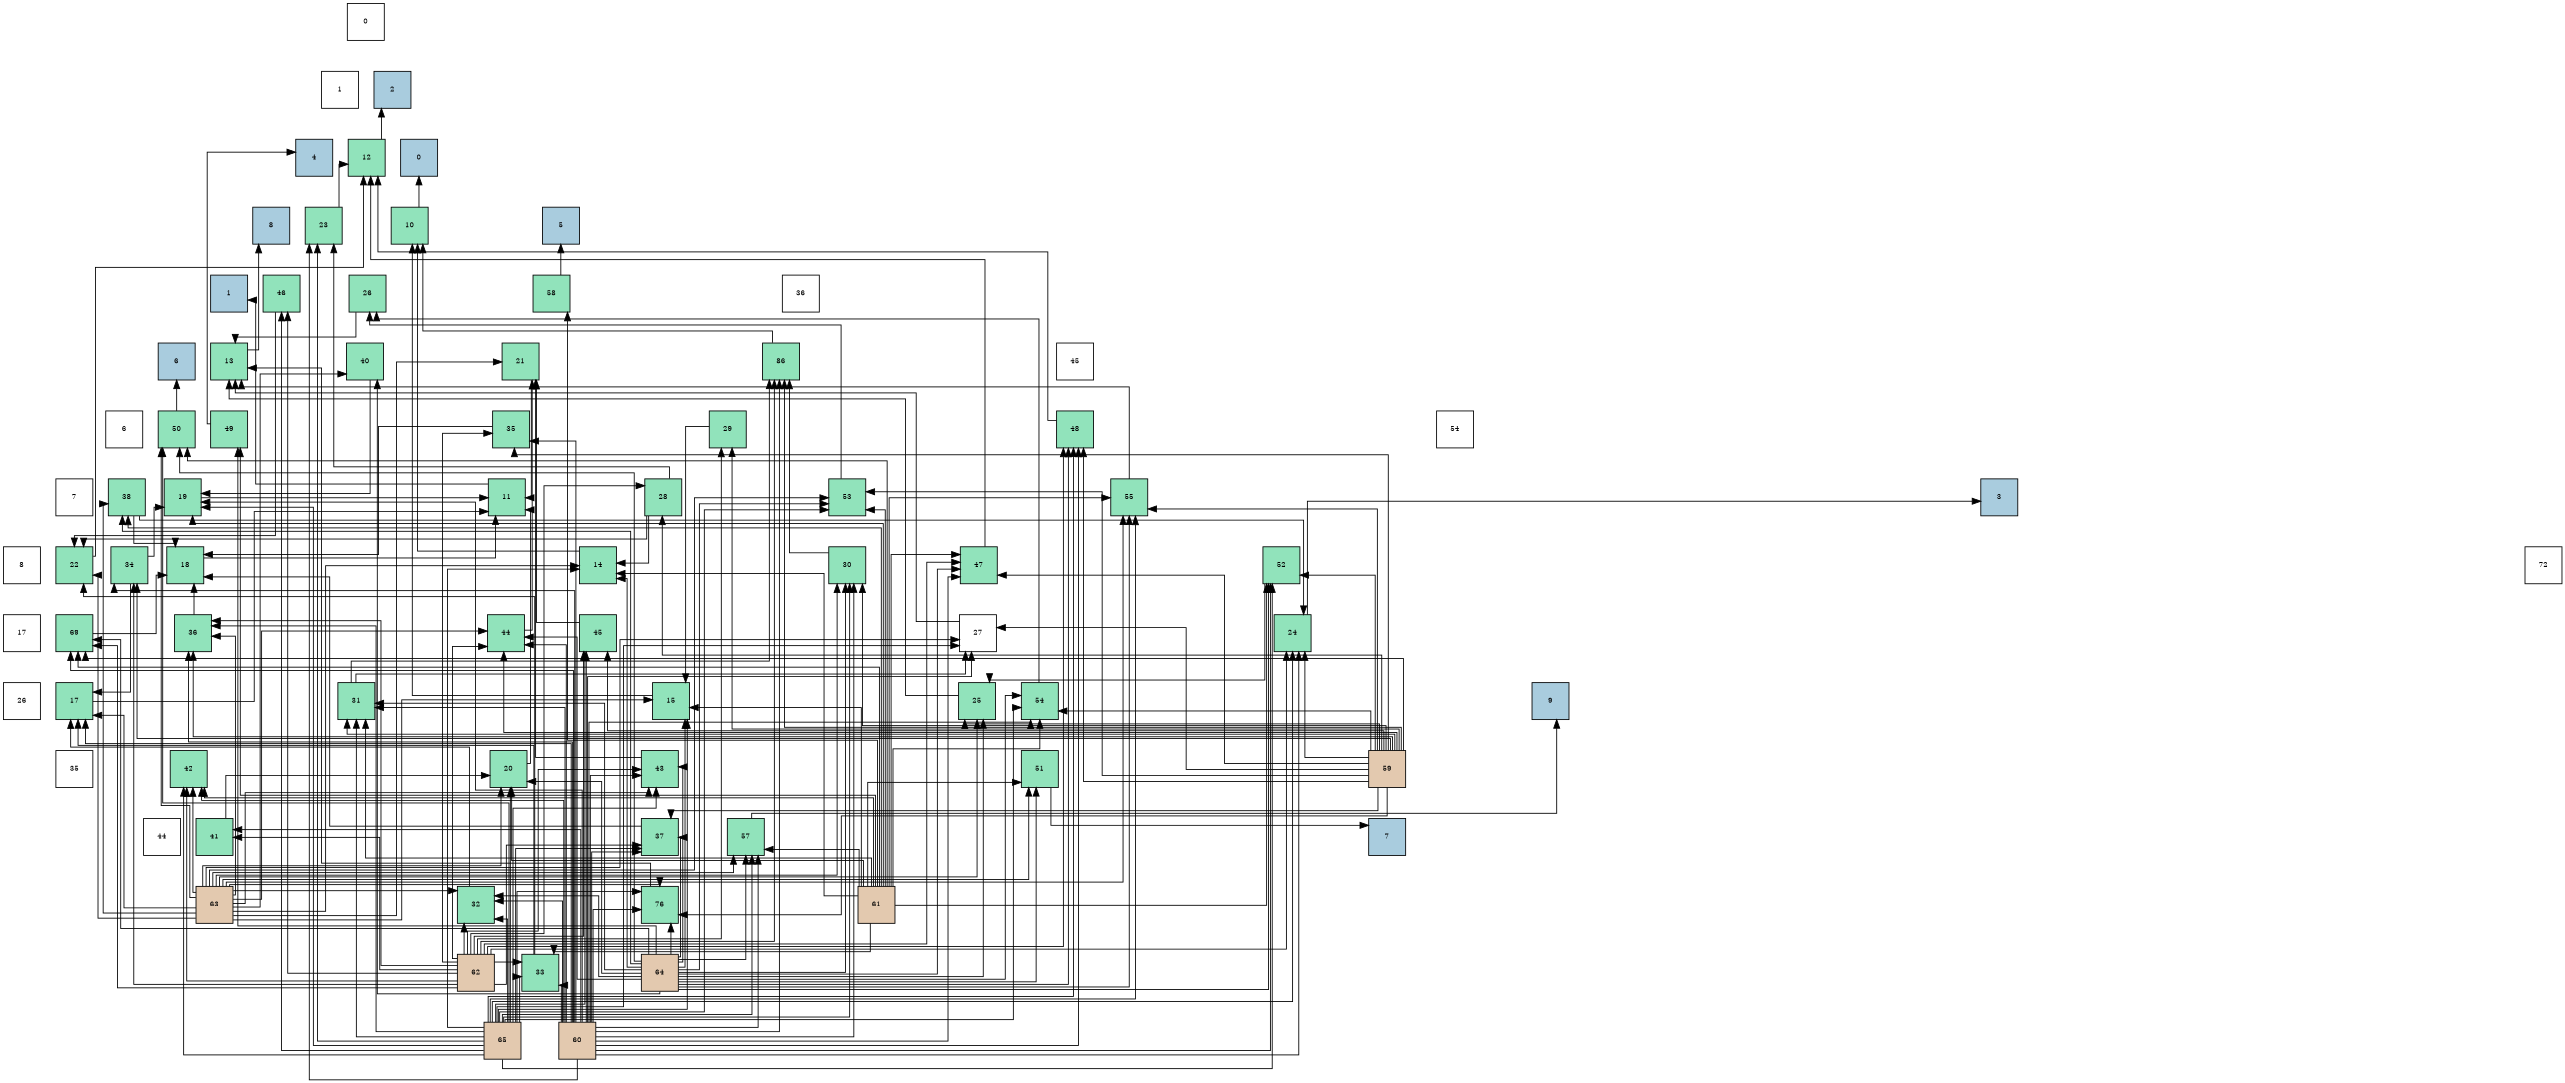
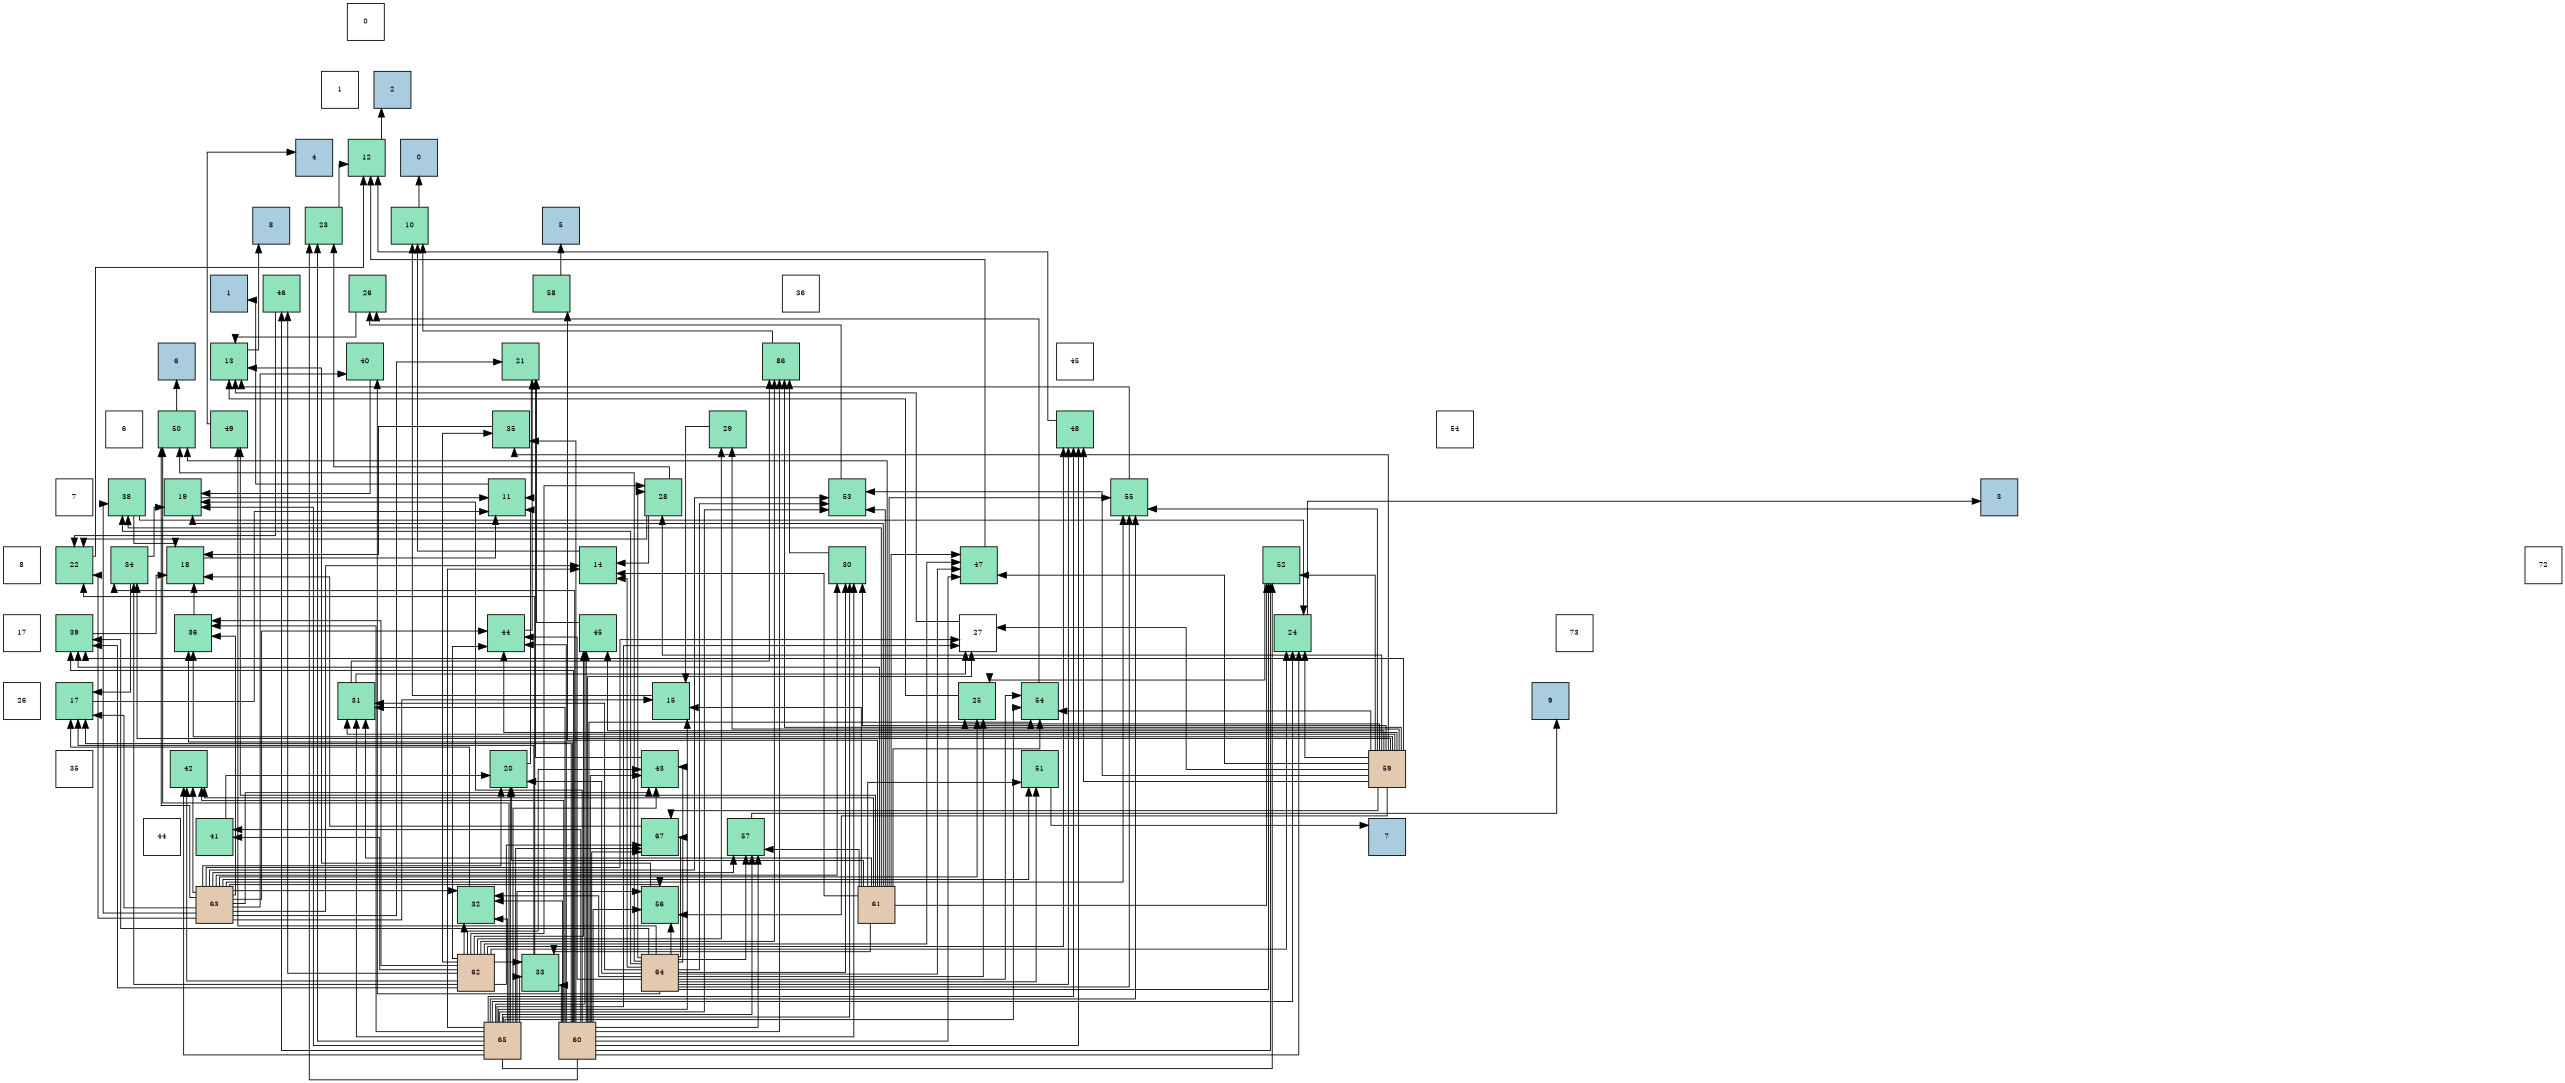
(74, 633) -> (74, 633)
none -> (1575, 633)
(660, 837) -> (660, 837)
(685, 851) -> (638, 726)
(660, 905) -> (660, 905)
